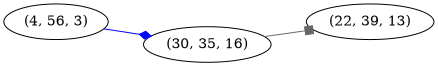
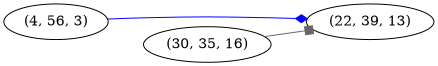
(122, 32) -> (202, 17)
